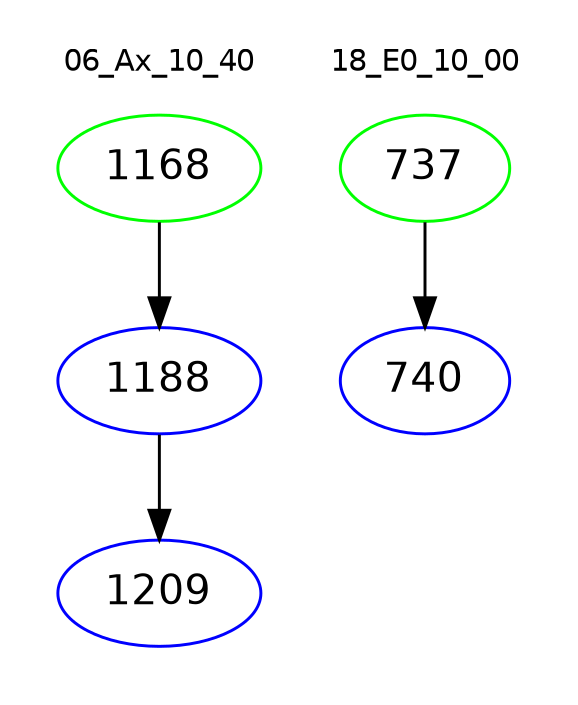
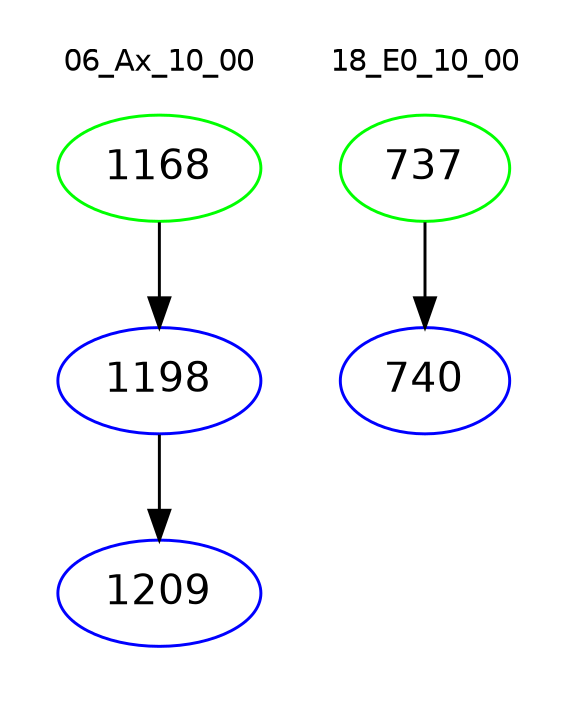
(159, 63) -> (159, 63)
(159, 381) -> (159, 381)
